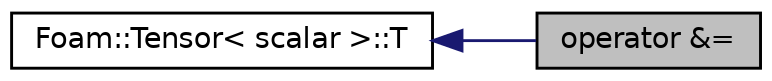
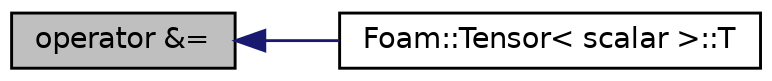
(499, 41) -> (302, 41)
